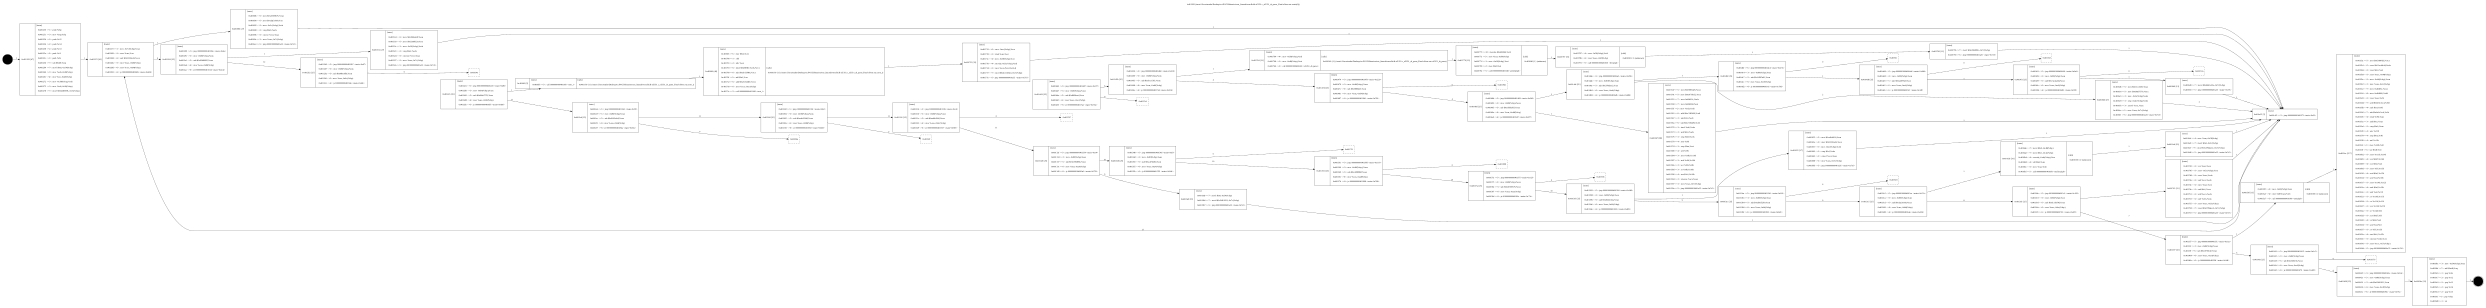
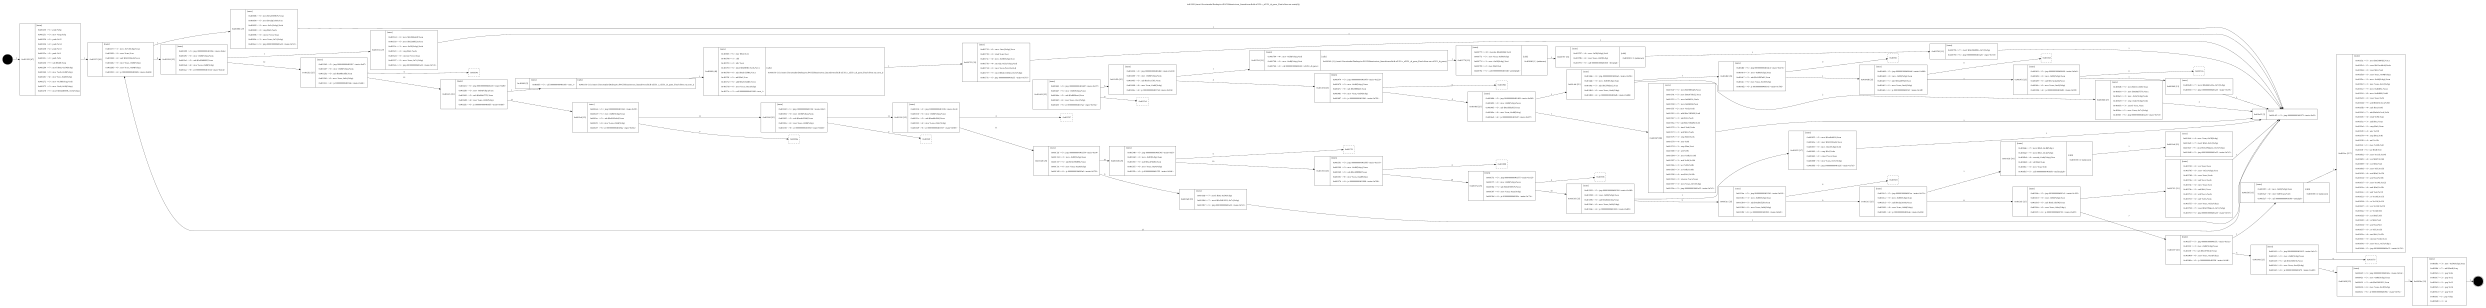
none -> (403, 83)
(2251, 127) -> none
